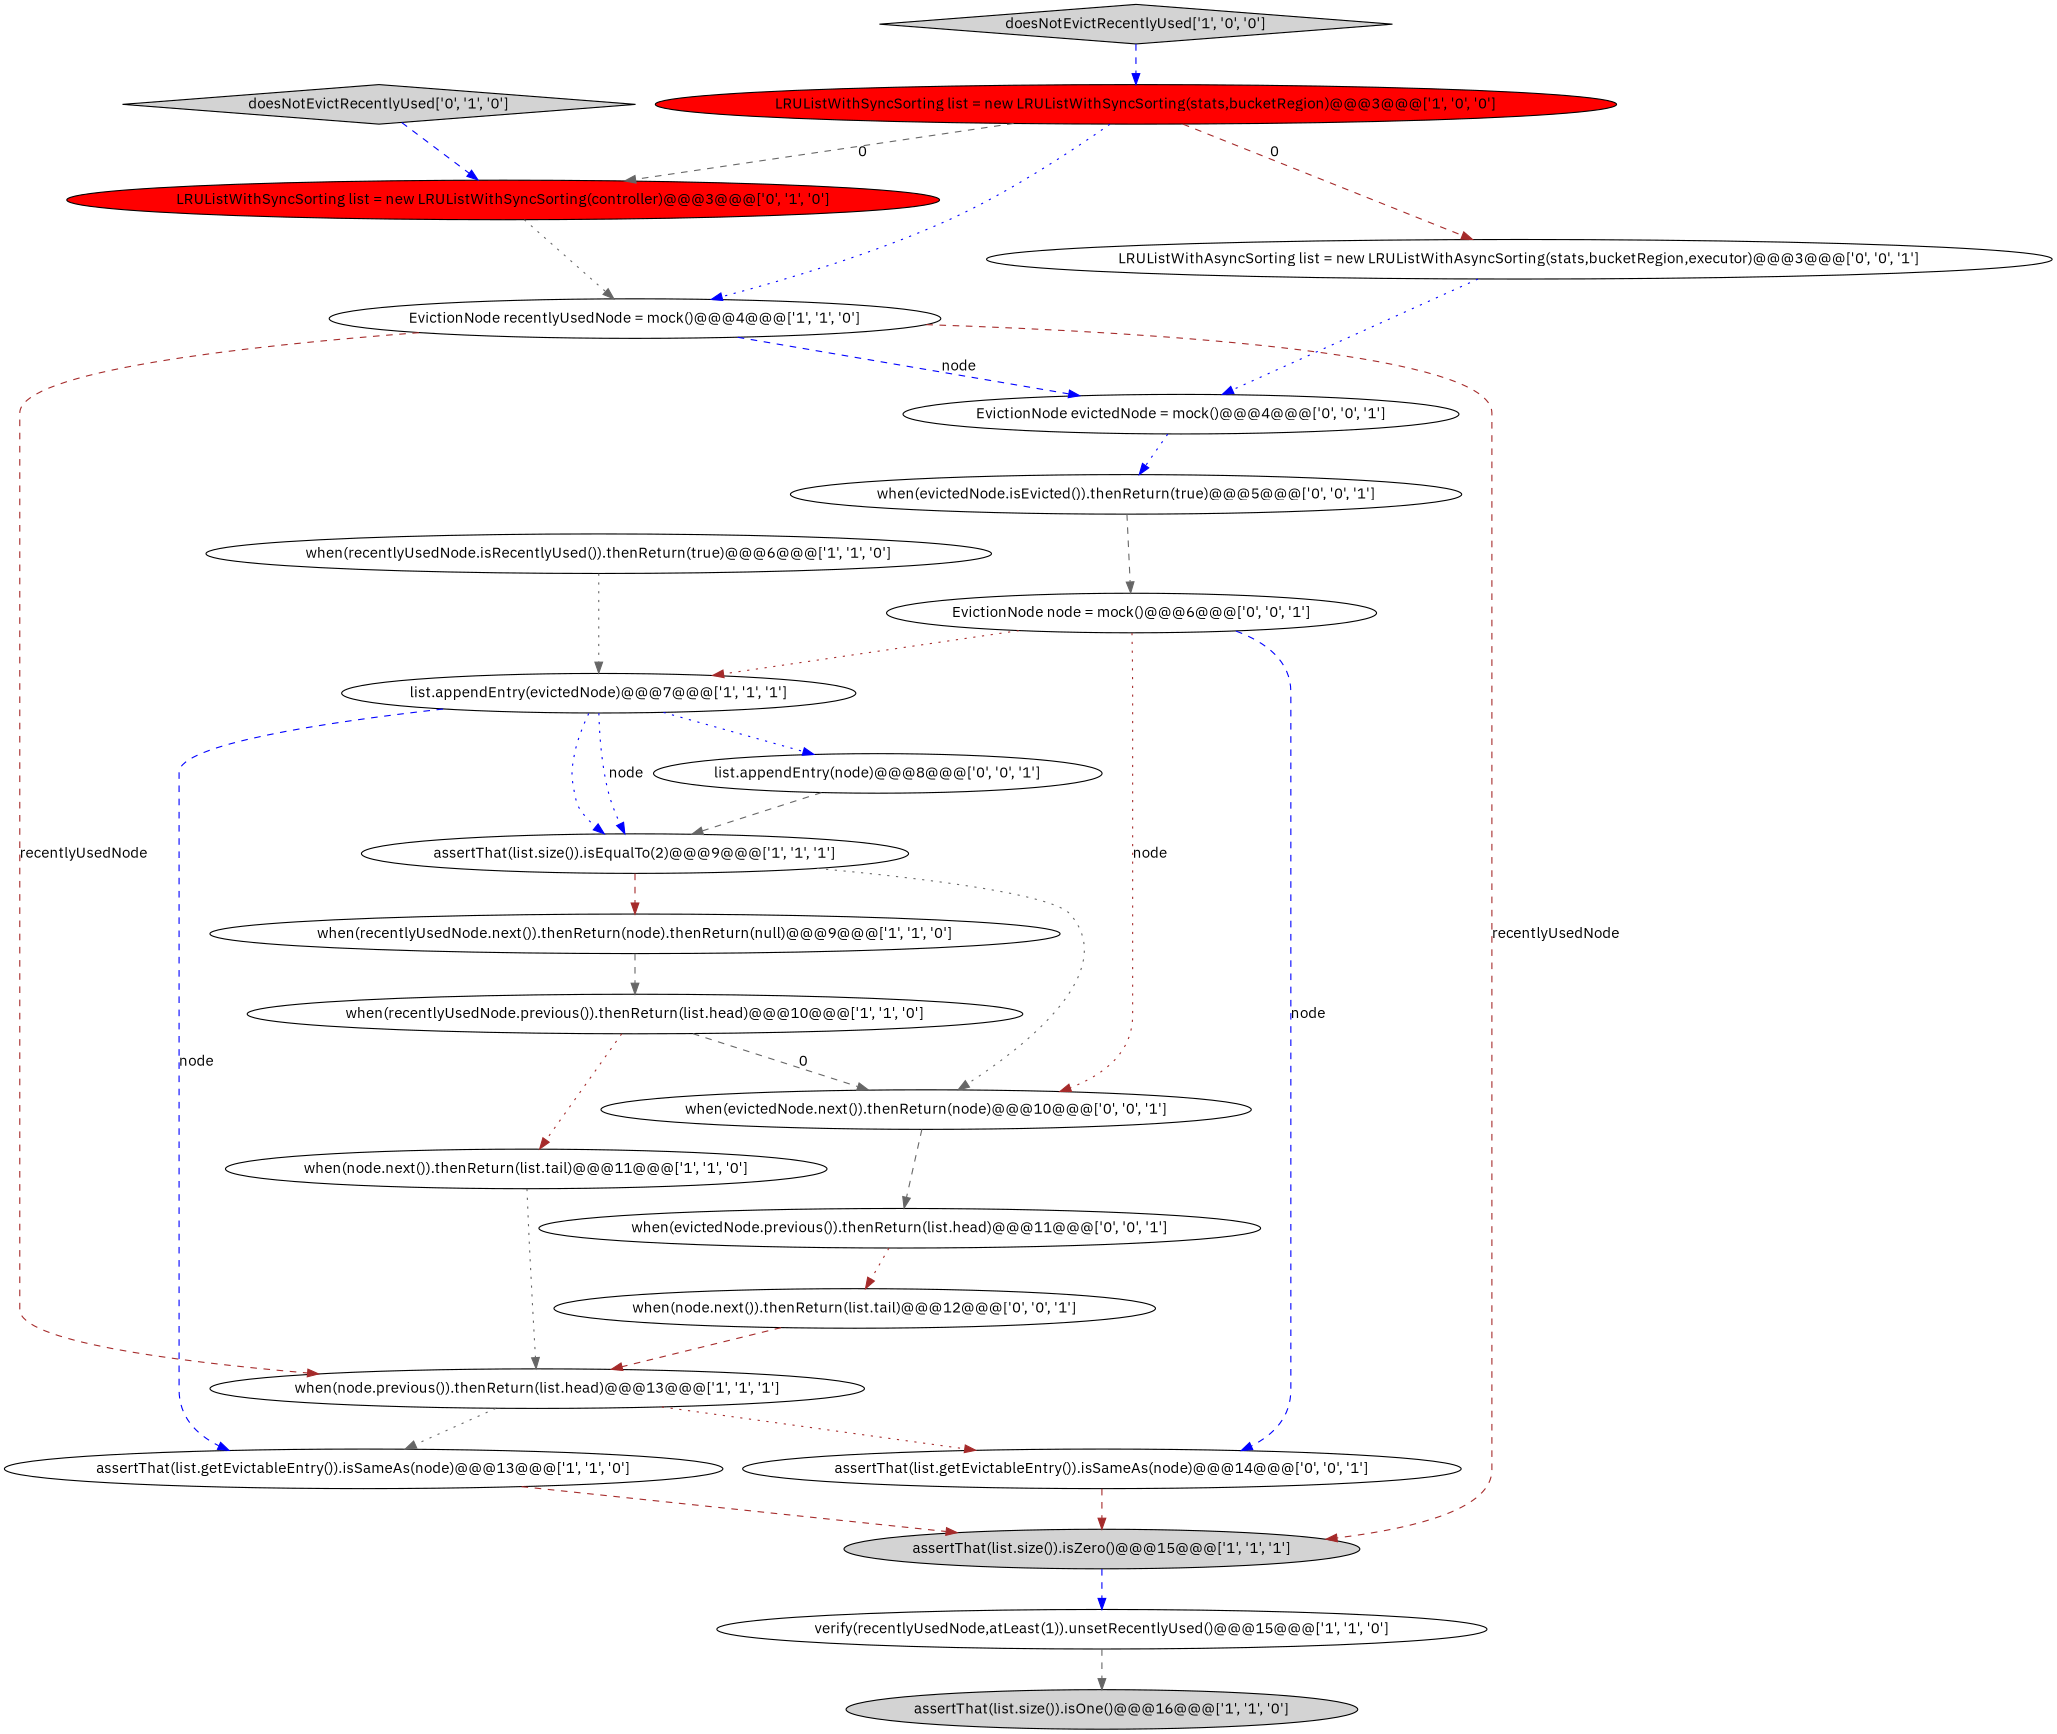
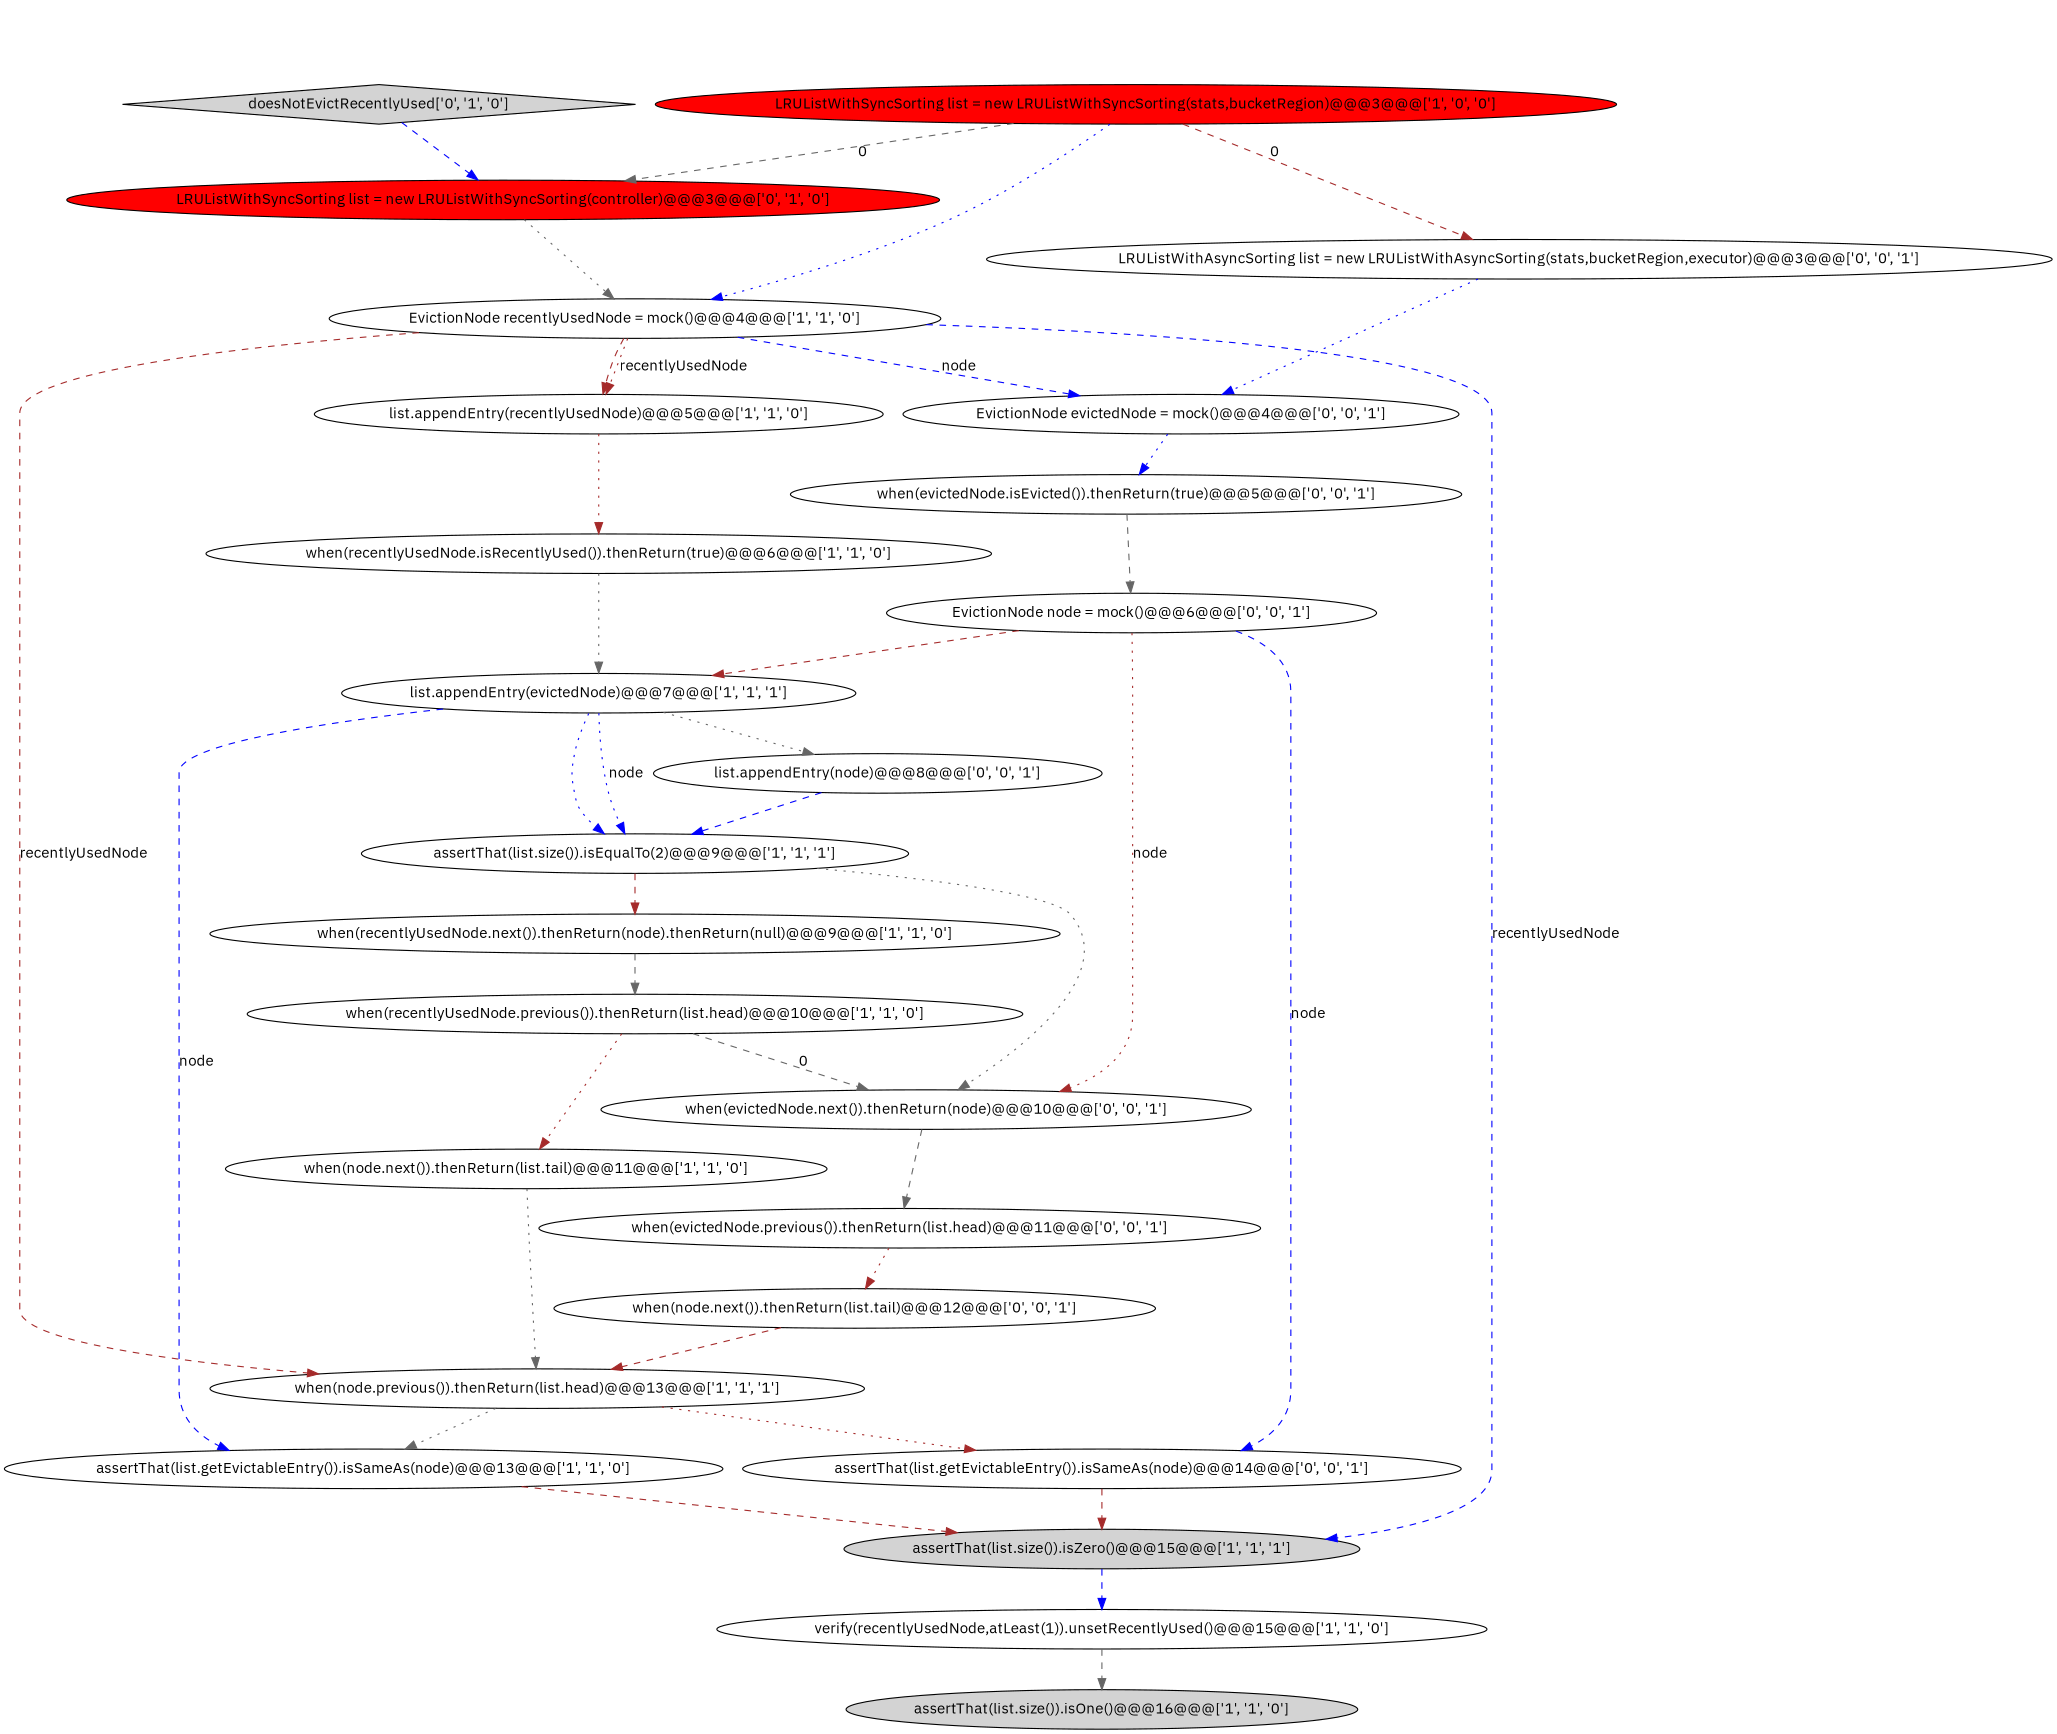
(1136, 24) -> none
none -> (599, 414)
(871, 652) -> (871, 652)
(733, 732) -> (733, 732)
(1492, 739) -> (1492, 739)
(762, 812) -> (762, 812)
